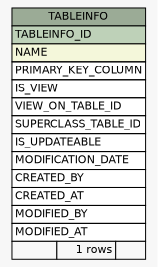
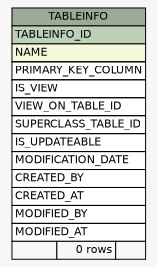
(94, 250) -> (94, 250)
